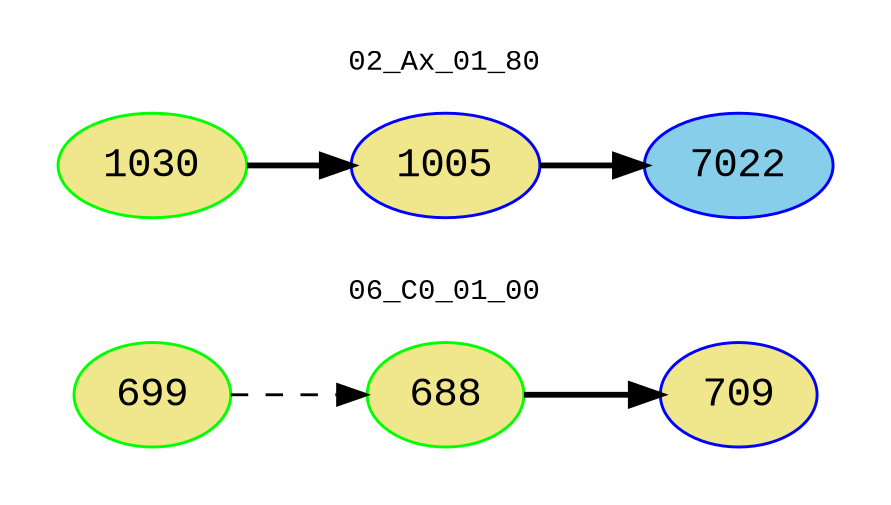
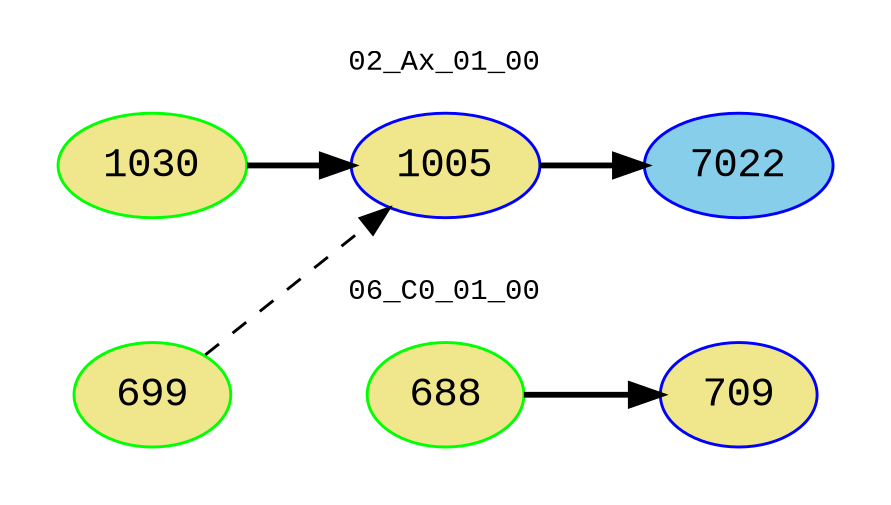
(446, 62) -> (446, 62)
(284, 395) -> (285, 291)
